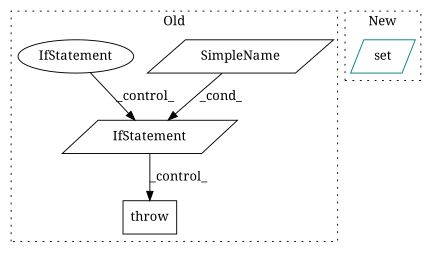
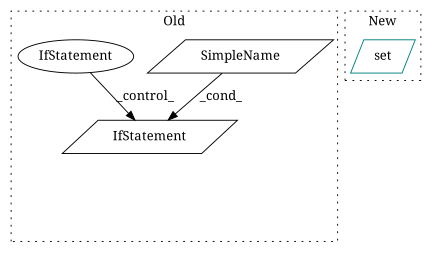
(150, 217) -> none
